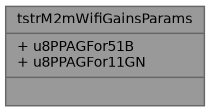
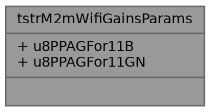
(76, 47) -> (76, 47)
